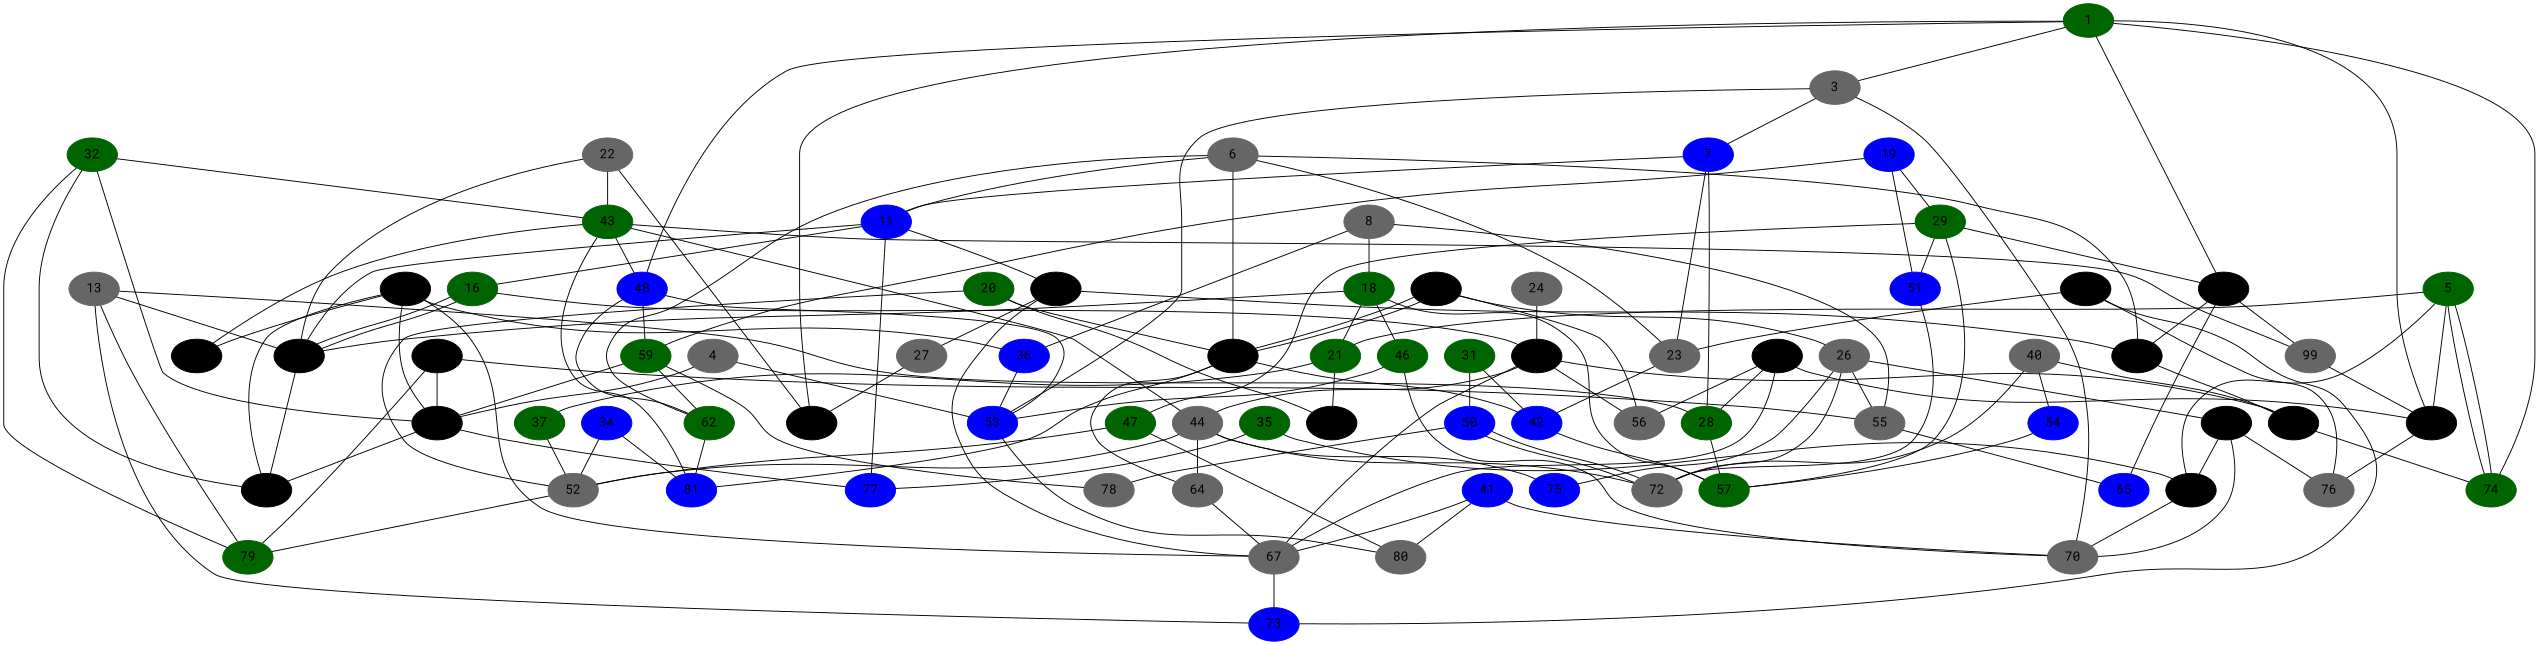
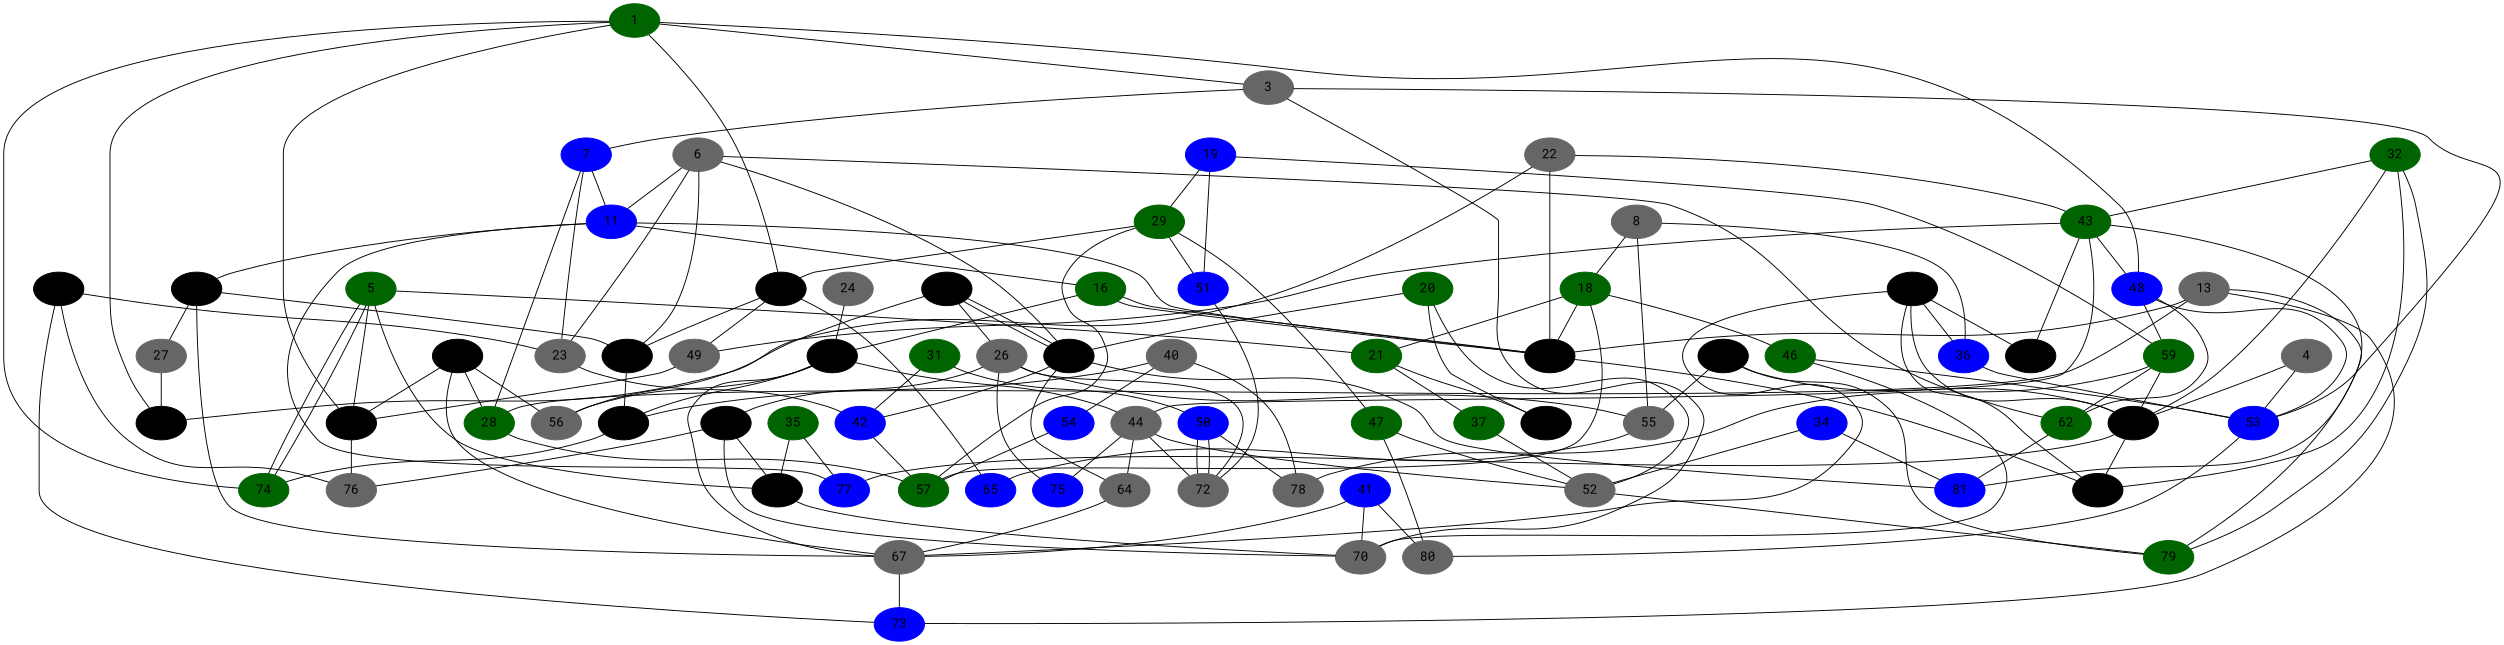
(2310, 356) -> (694, 356)
(1954, 435) -> (1269, 408)
